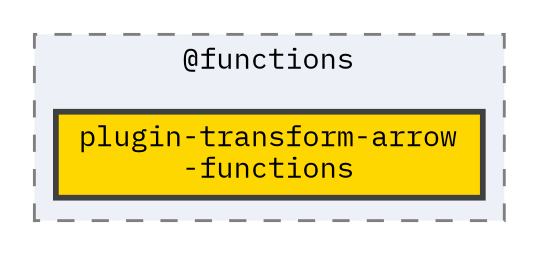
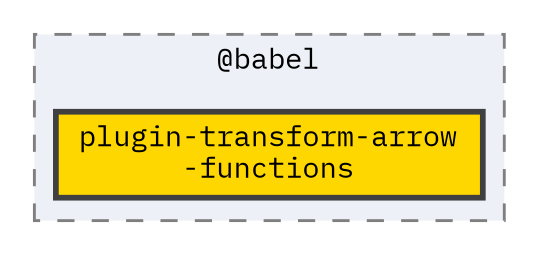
(269, 62) -> (269, 62)
